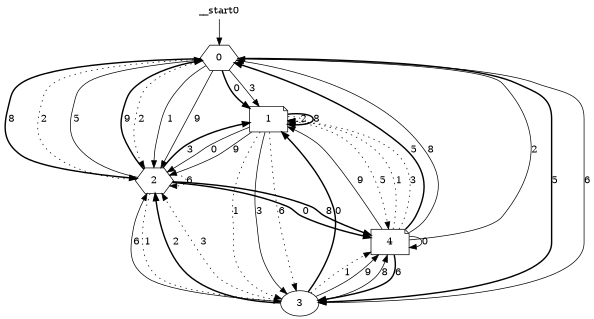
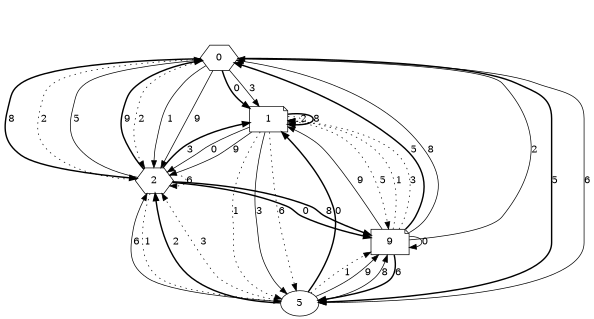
(219, 11) -> none
(390, 242) -> (390, 242)
(300, 303) -> (300, 303)
